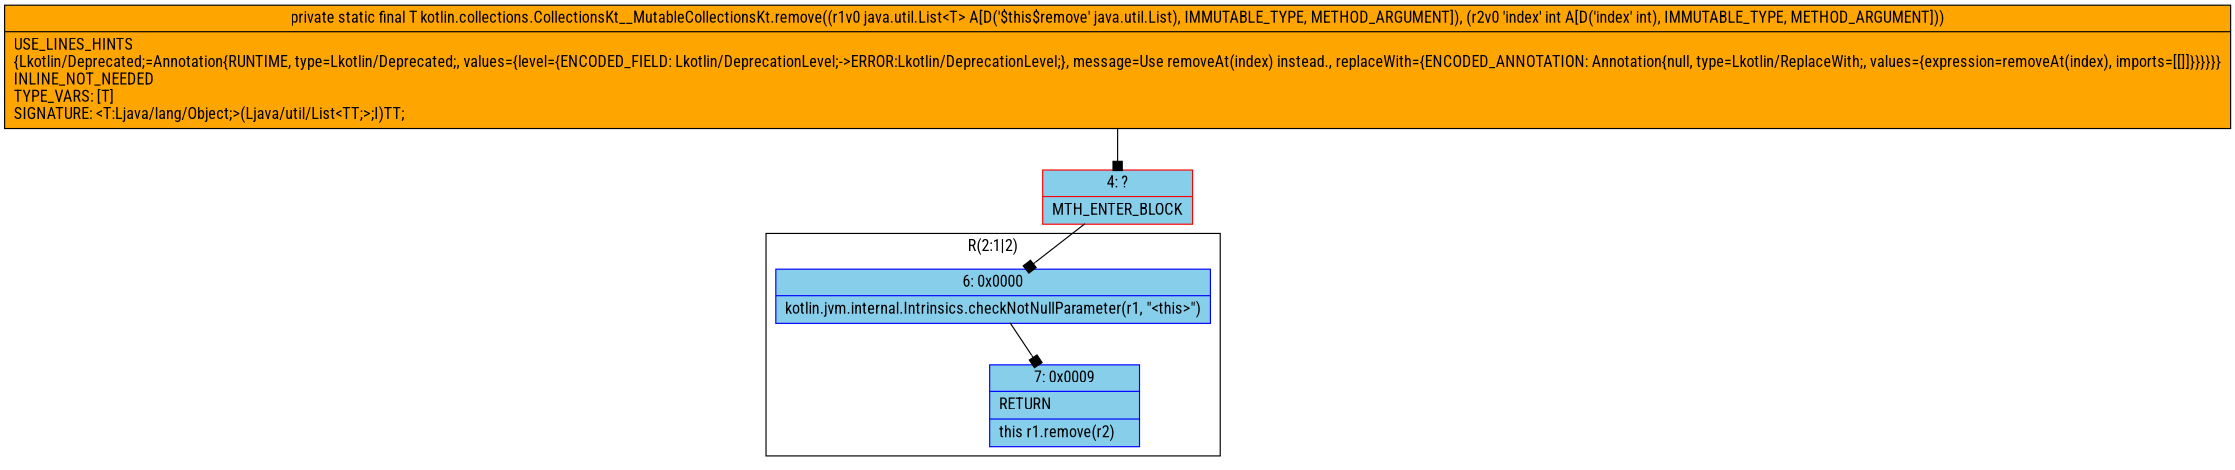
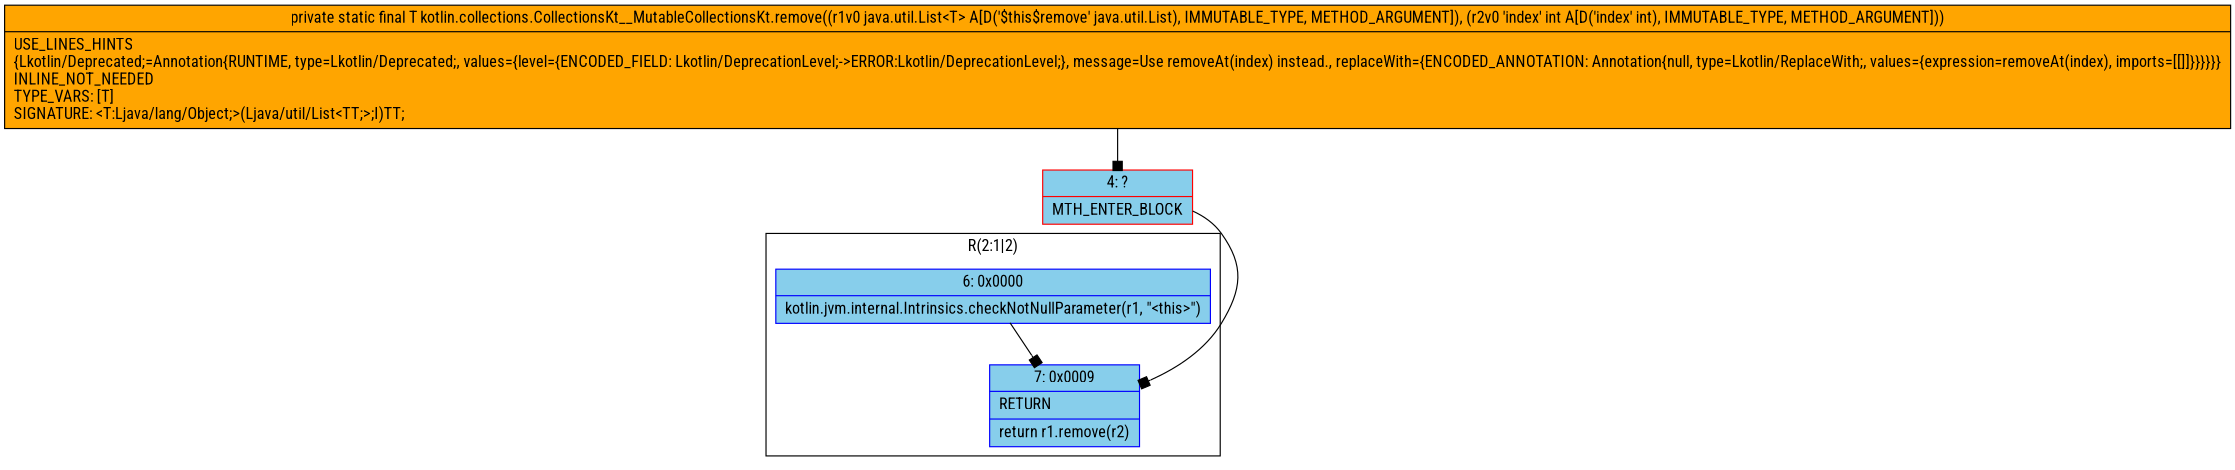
(1060, 243) -> (1231, 305)
(1057, 432) -> (1065, 432)
